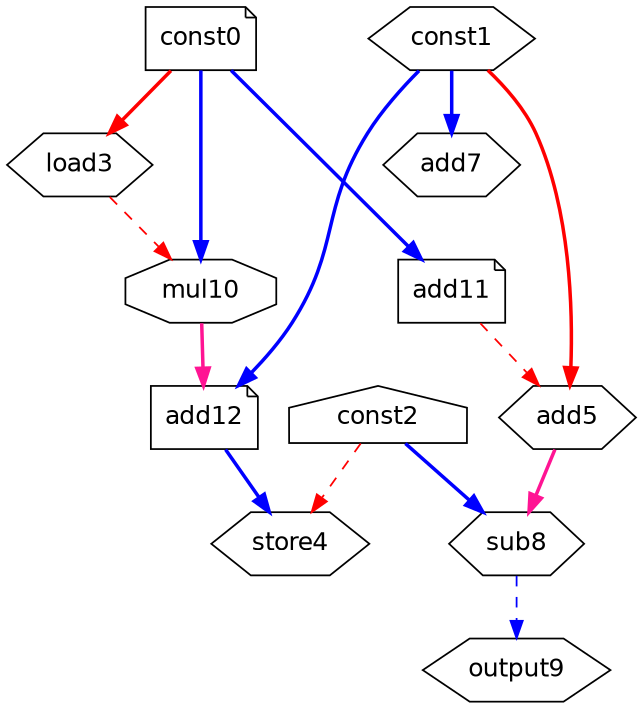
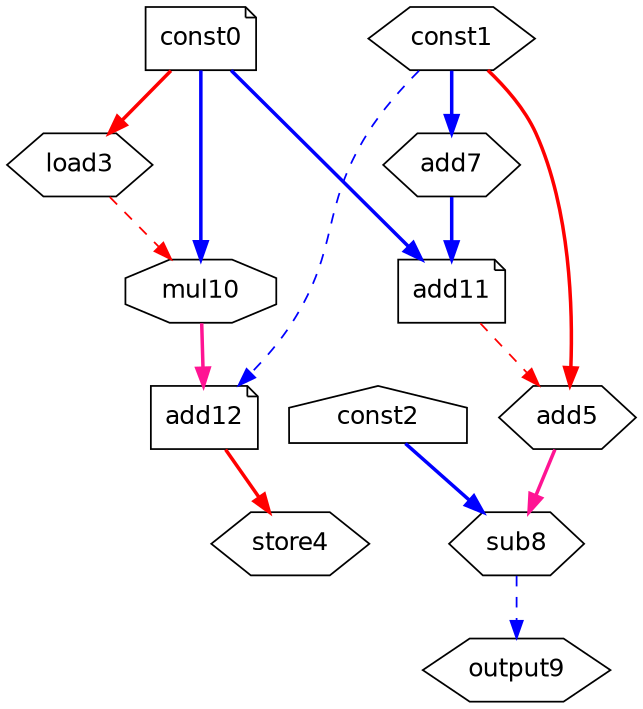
none -> (452, 219)
(332, 220) -> (332, 220)
(341, 471) -> none
(242, 474) -> (242, 474)
